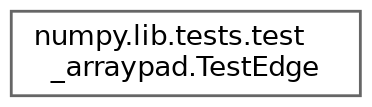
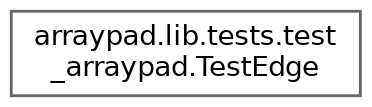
(186, 53) -> (186, 53)
